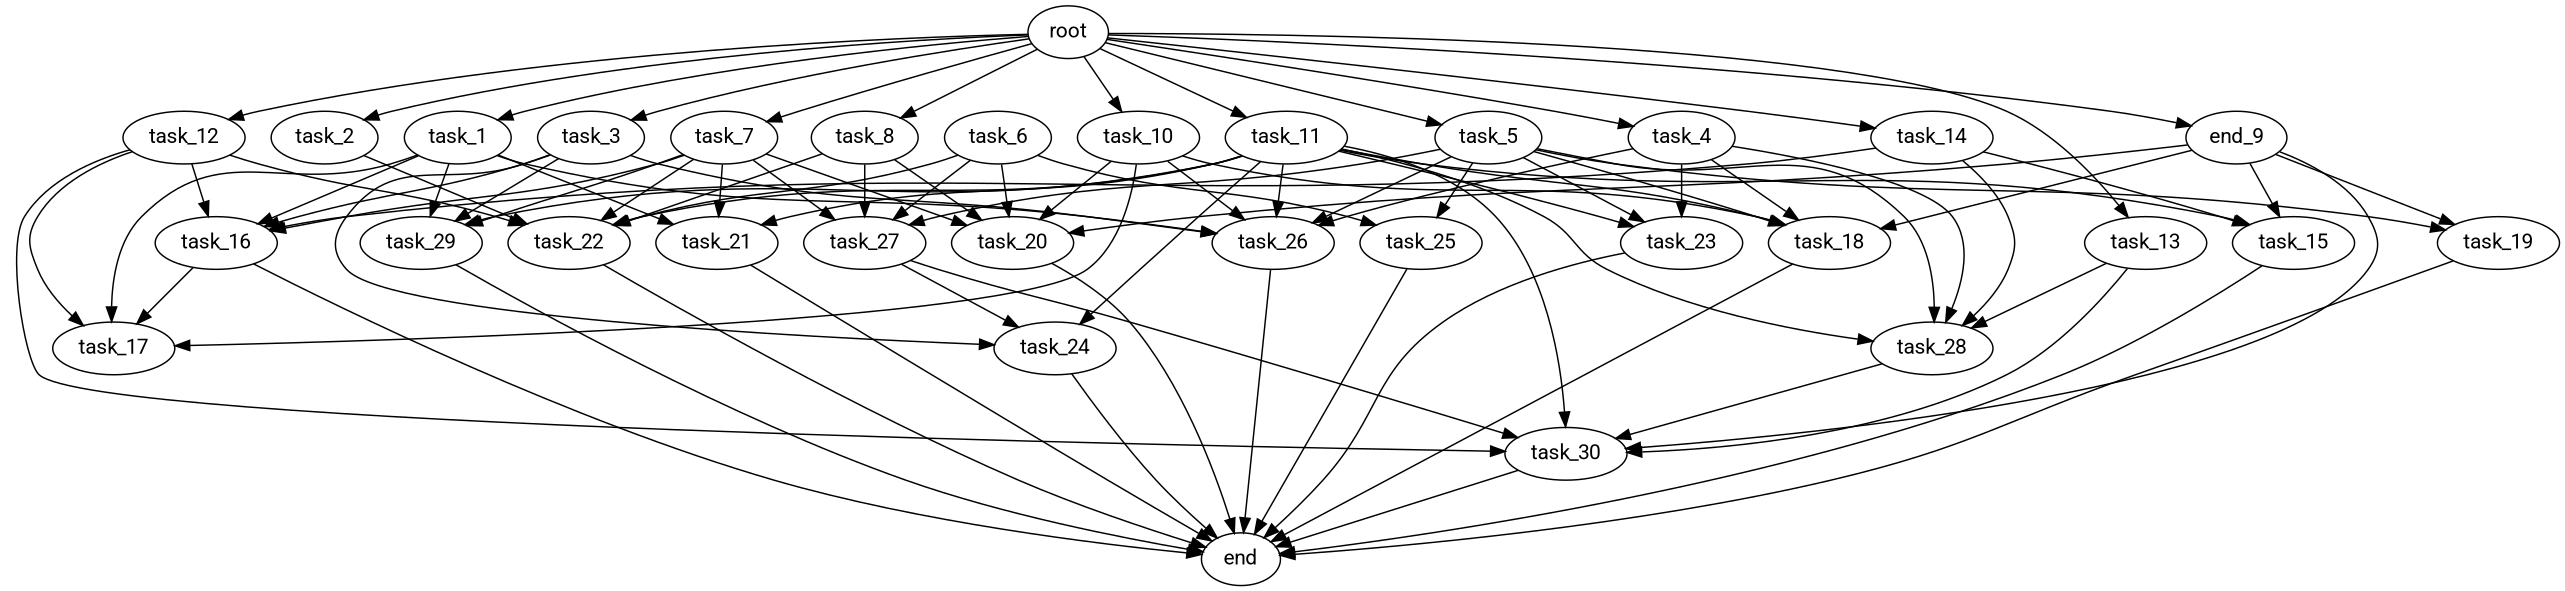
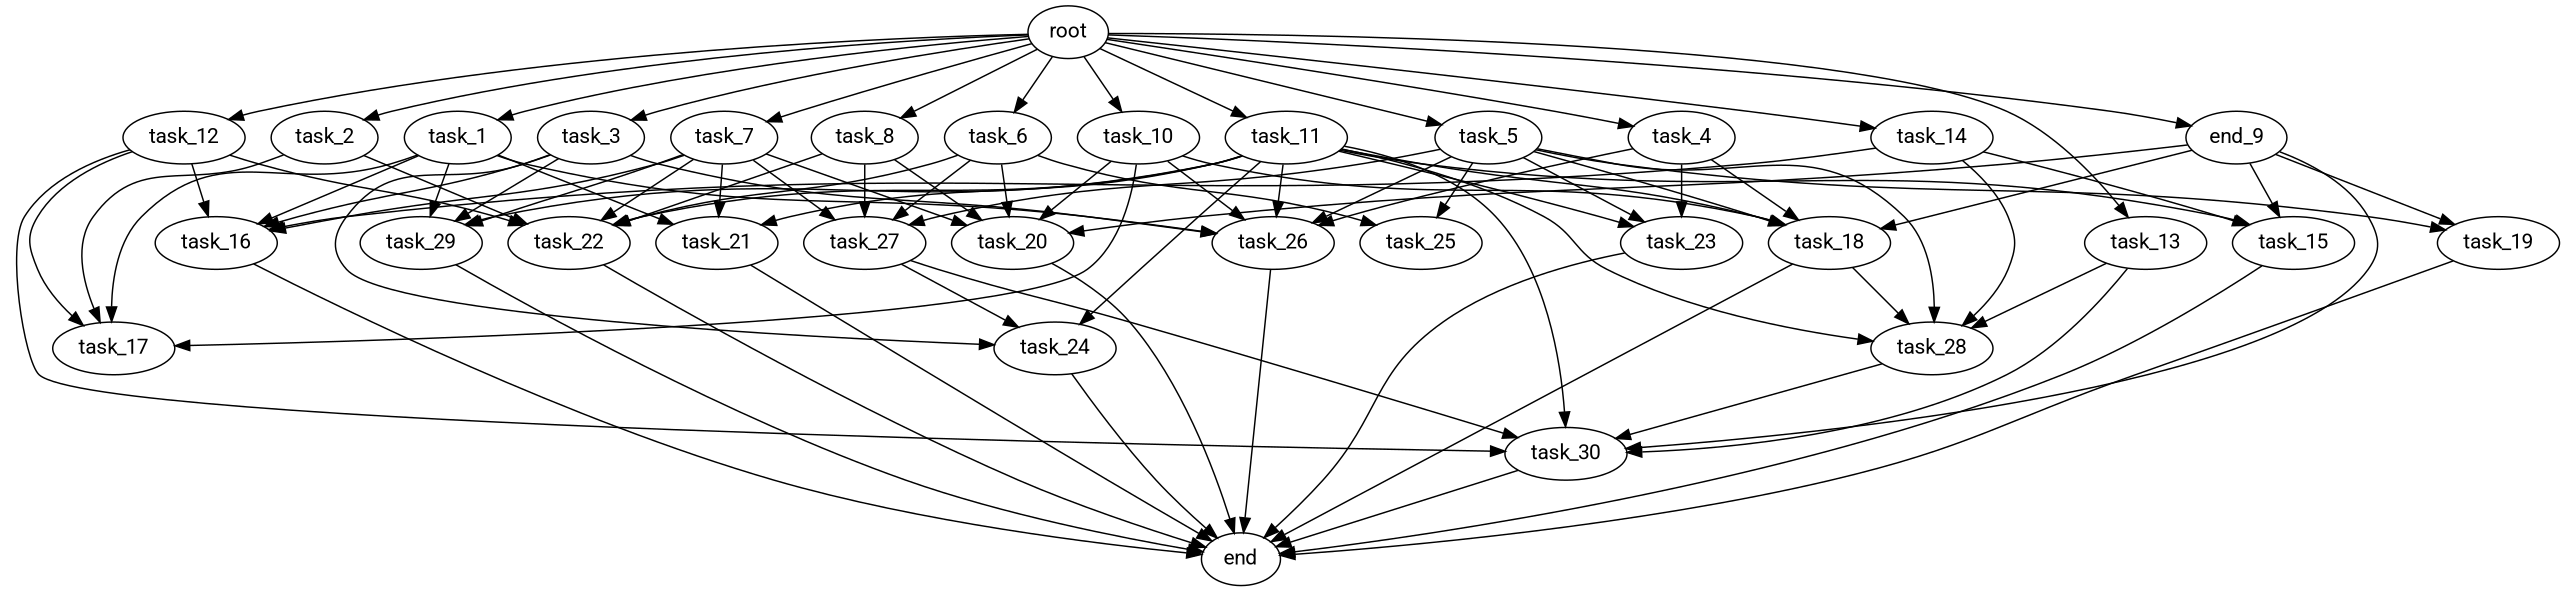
none -> (1038, 78)
(1930, 200) -> (1876, 291)
(170, 291) -> (136, 183)
(1334, 395) -> none
